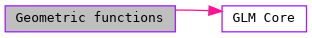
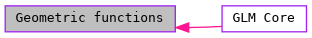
(192, 10) -> (205, 27)
